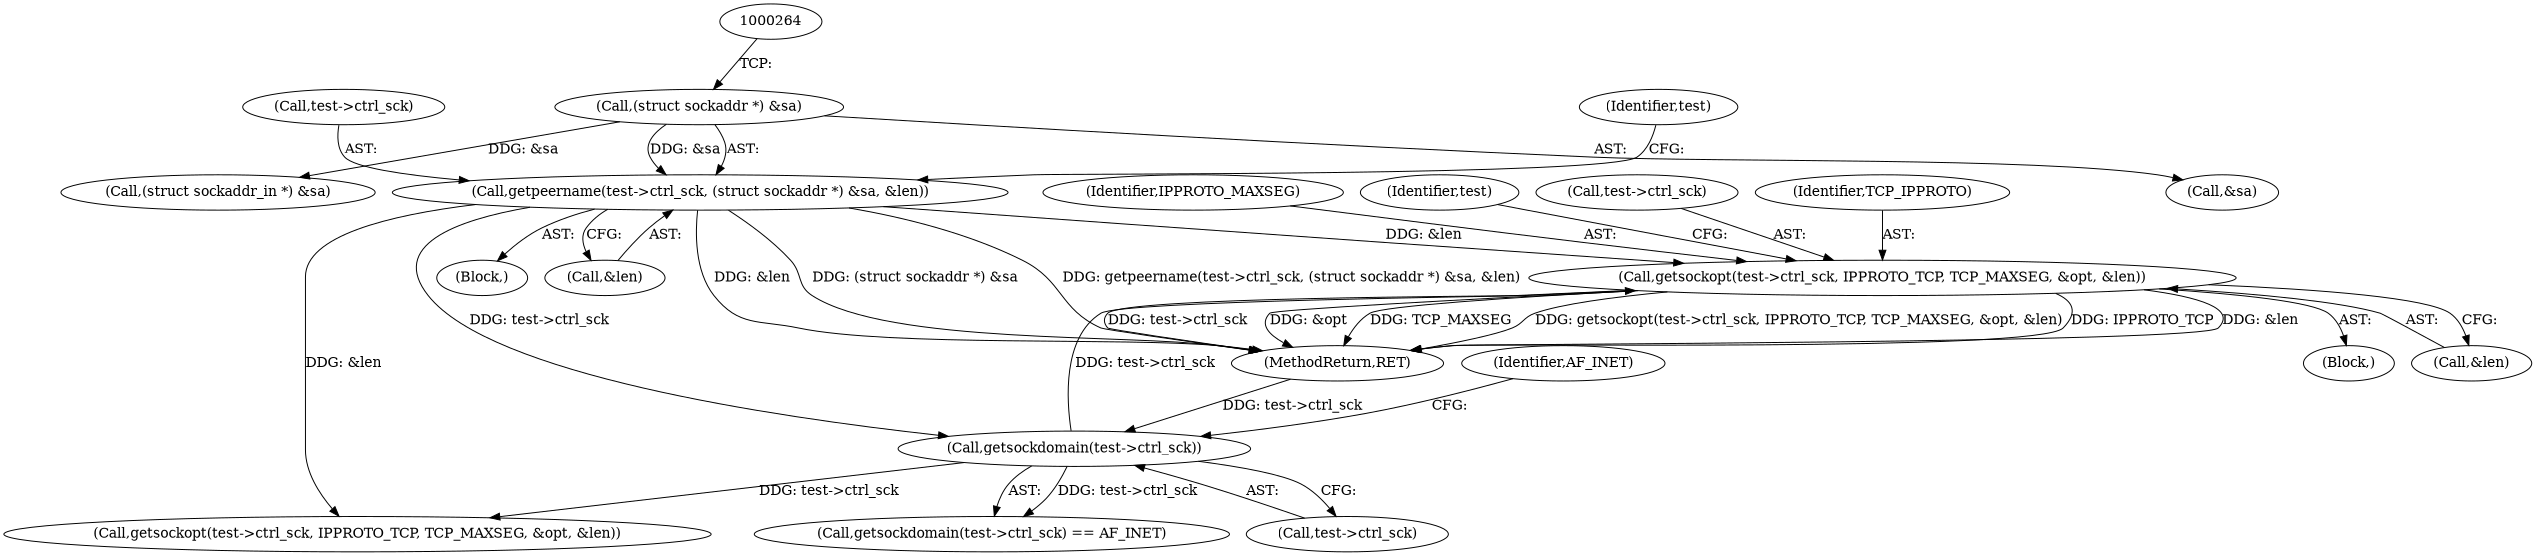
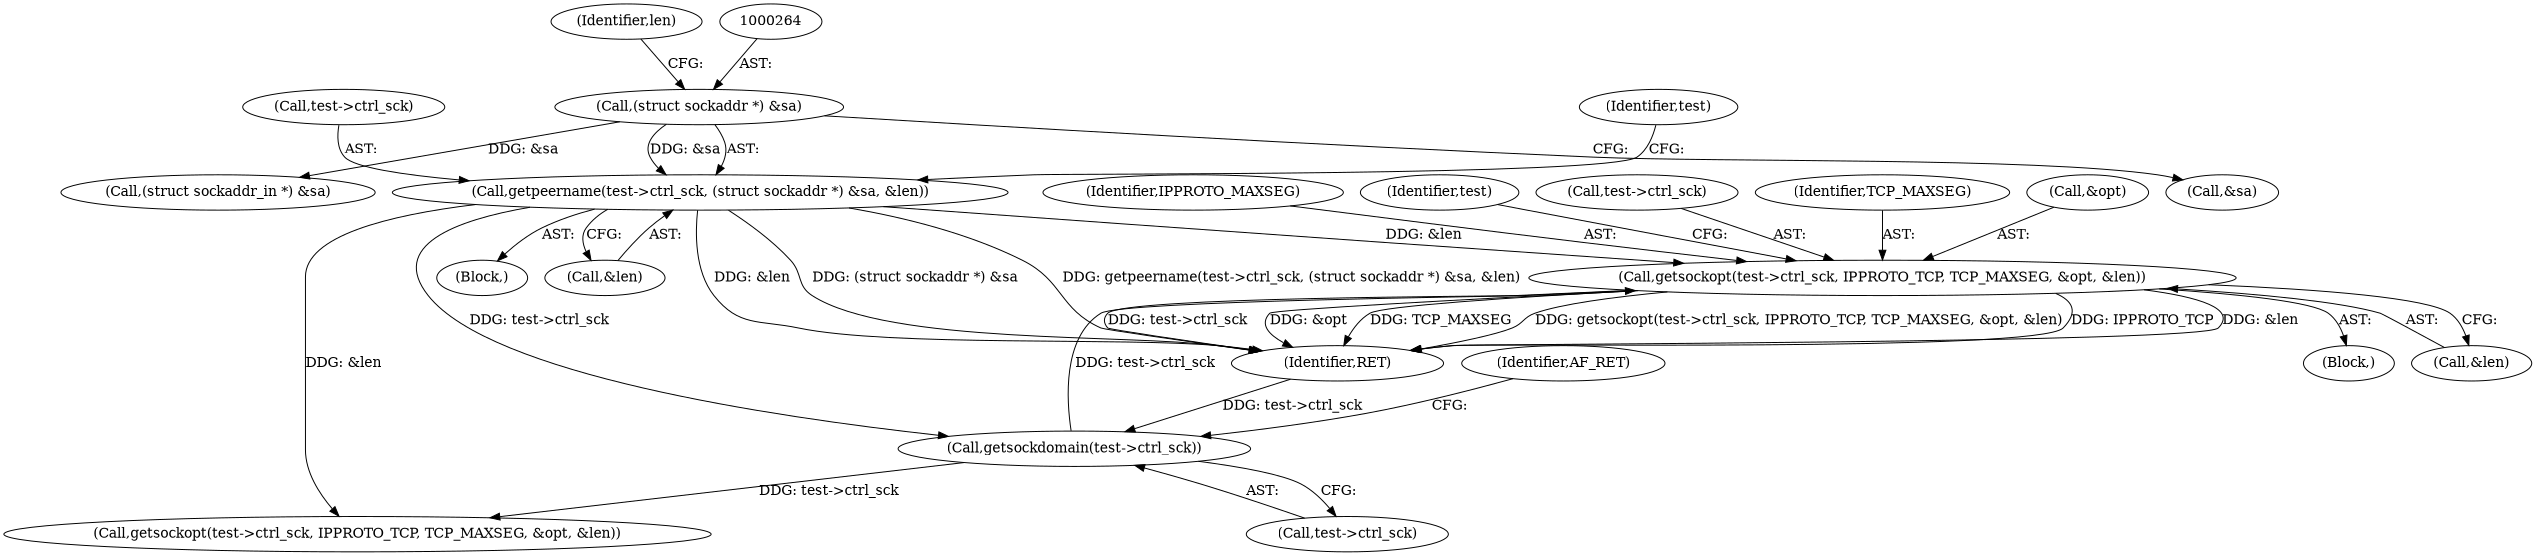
none -> (627, 22)
(758, 64) -> (758, 64)
(1613, 150) -> (1613, 150)
(1882, 192) -> (1882, 192)
none -> (2088, 192)
(1338, 363) -> (1338, 363)
(1563, 363) -> (1563, 363)
(992, 534) -> none
